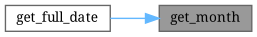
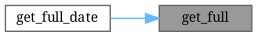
(206, 18) -> (206, 18)
